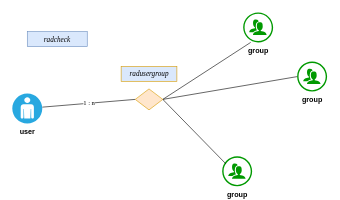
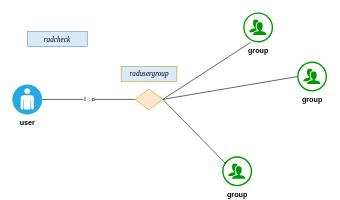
(27, 108) -> (27, 99)
